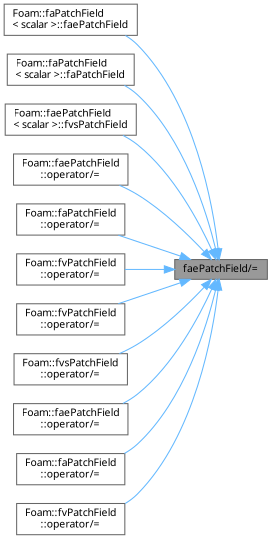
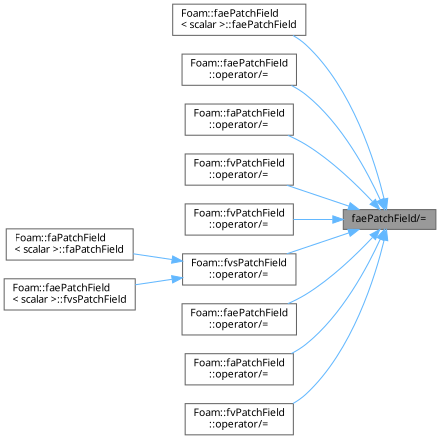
(71, 20) -> (239, 20)
(183, 159) -> (153, 257)
(175, 186) -> (154, 282)
